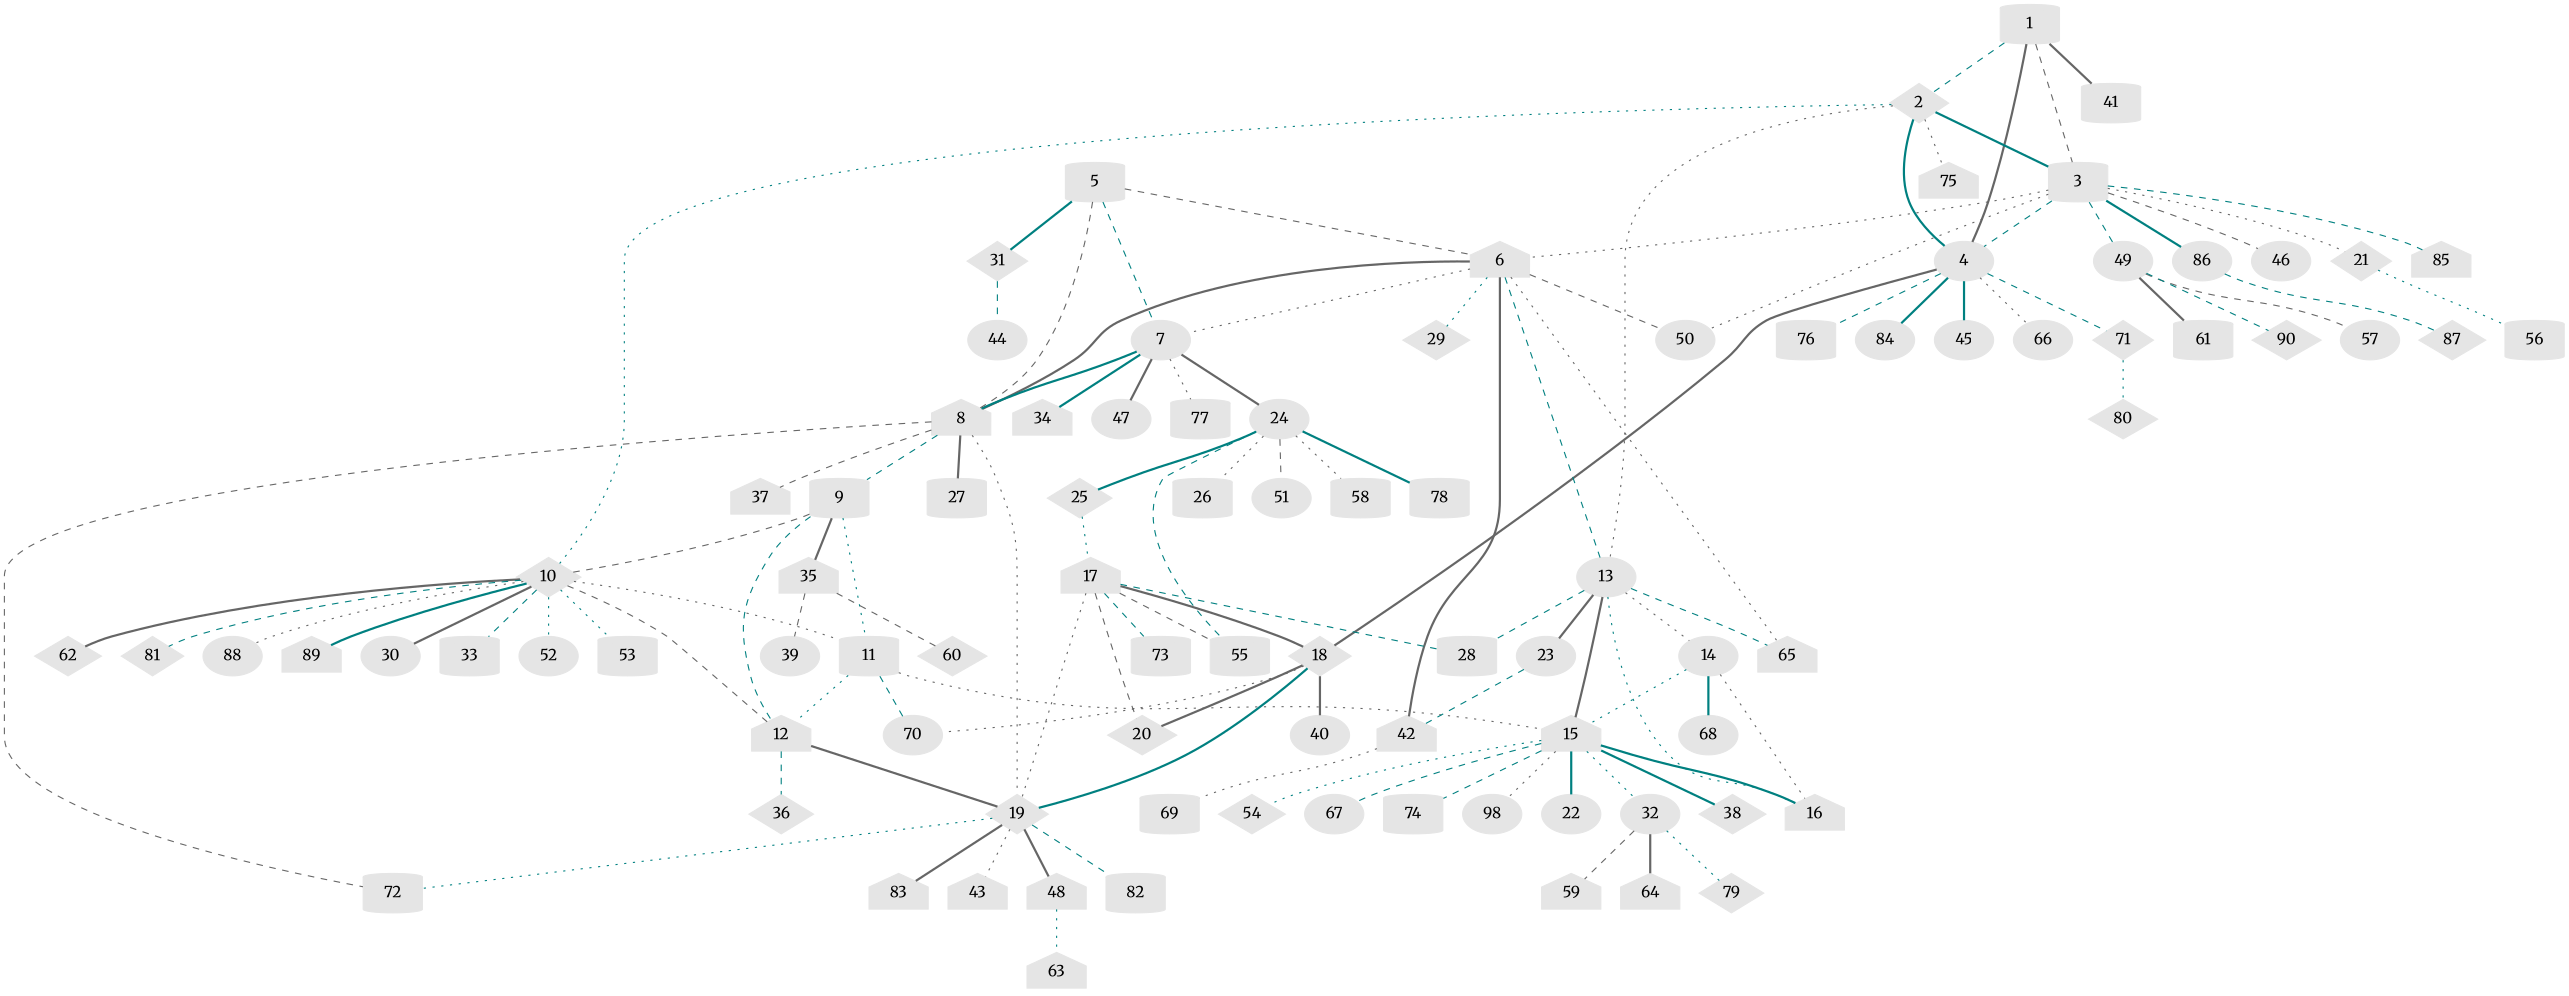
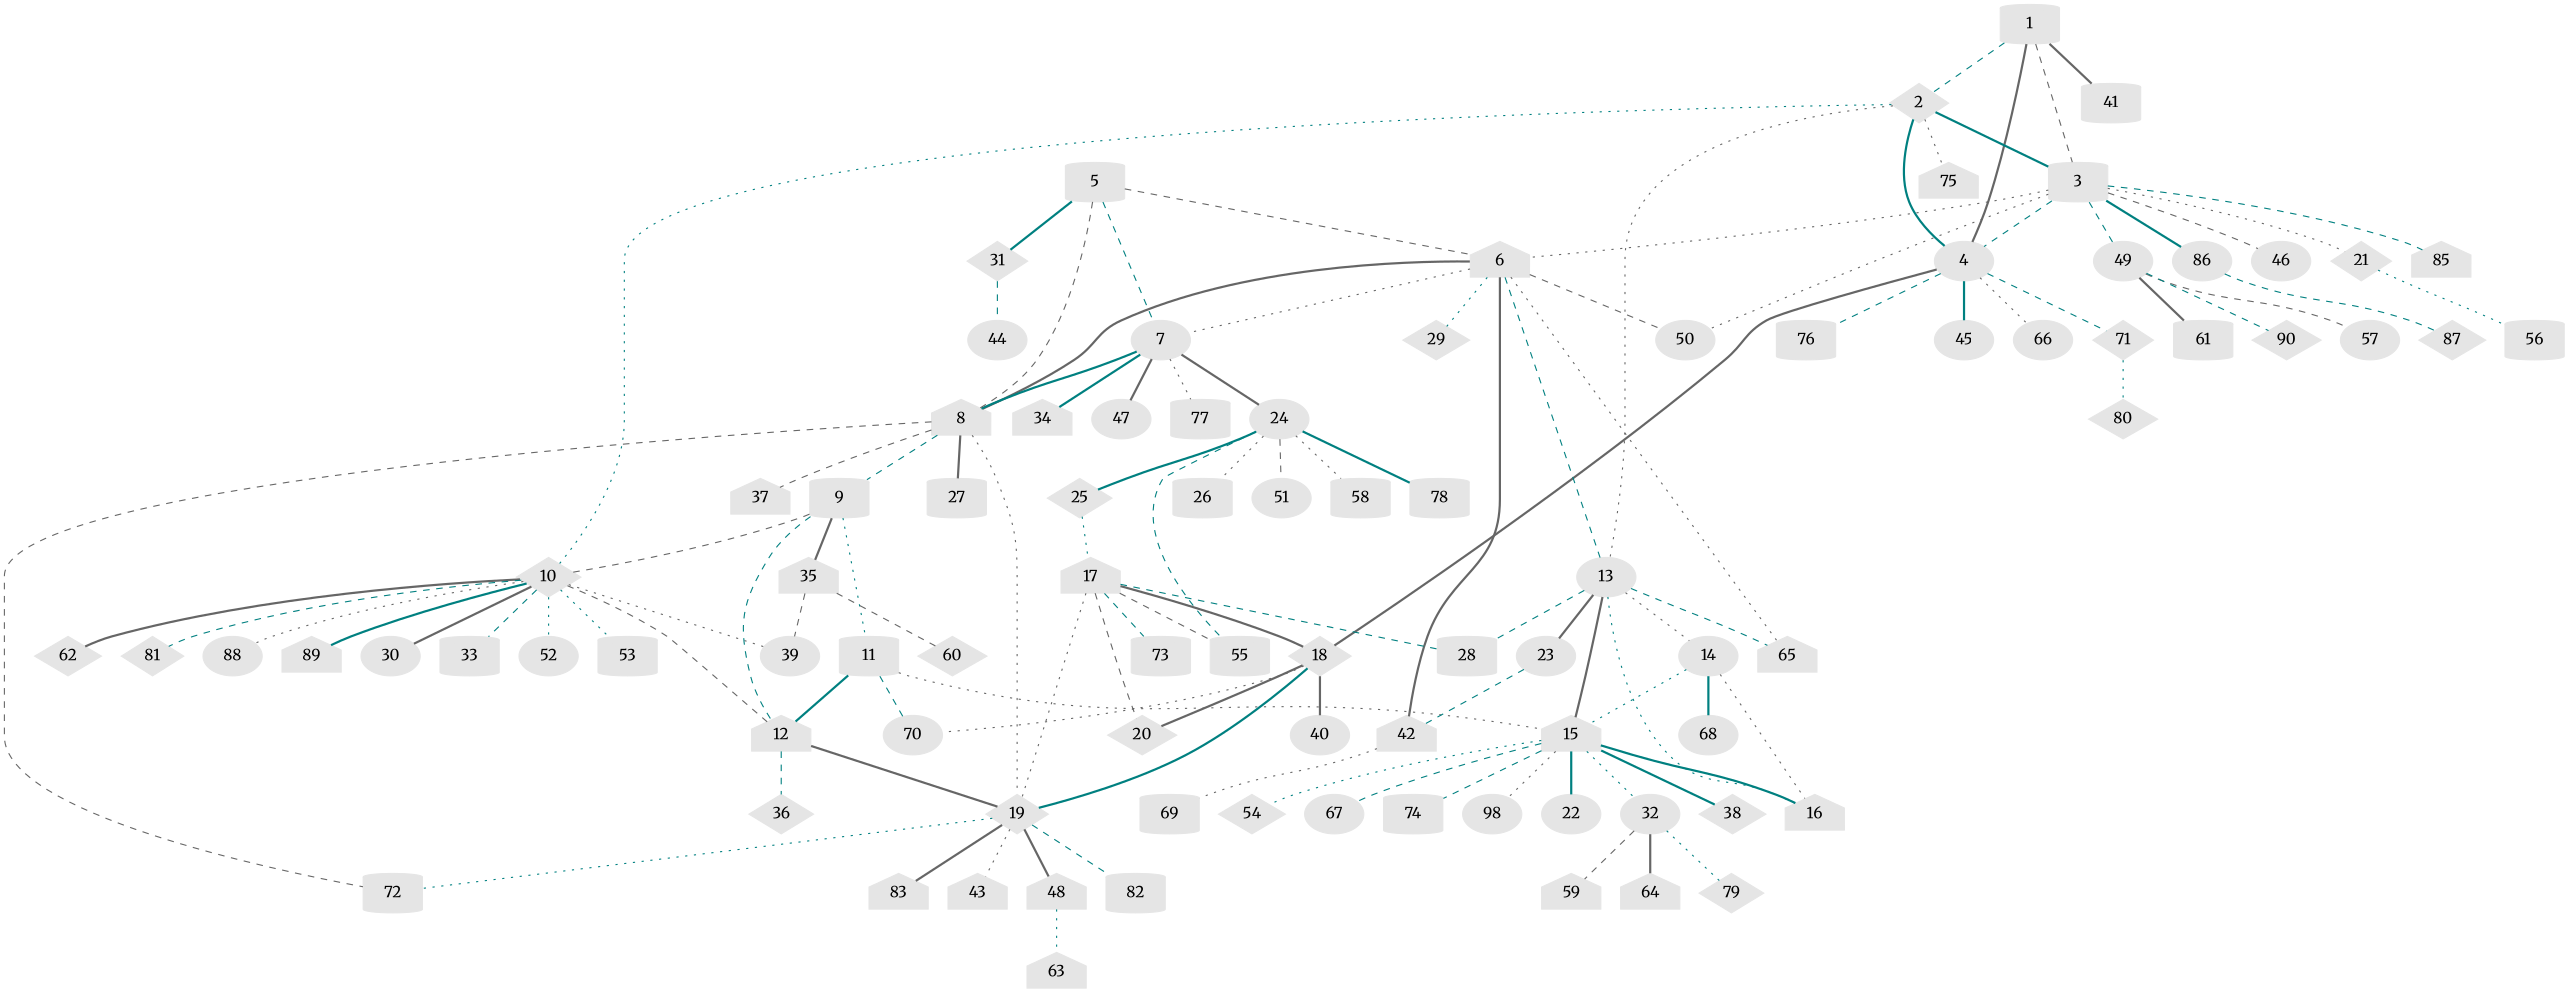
(1885, 340) -> none
(708, 604) -> (666, 616)
(822, 698) -> (822, 698)
